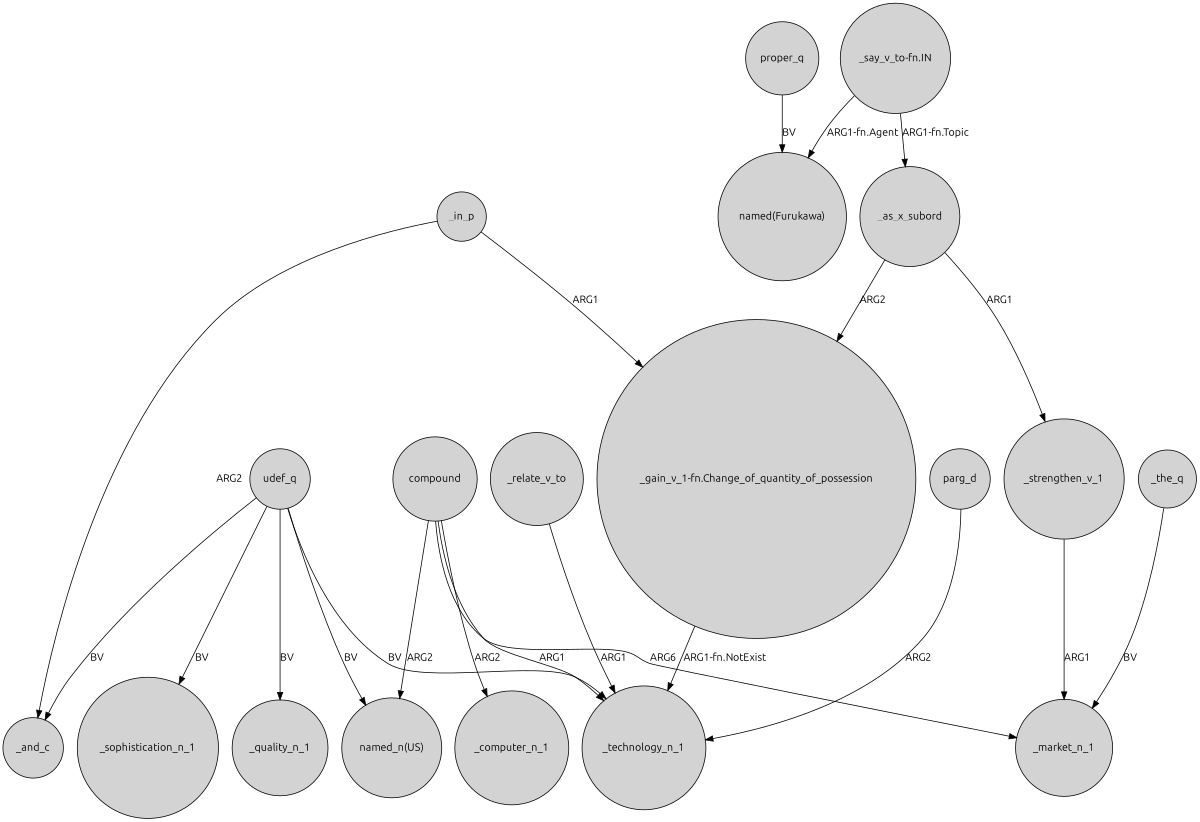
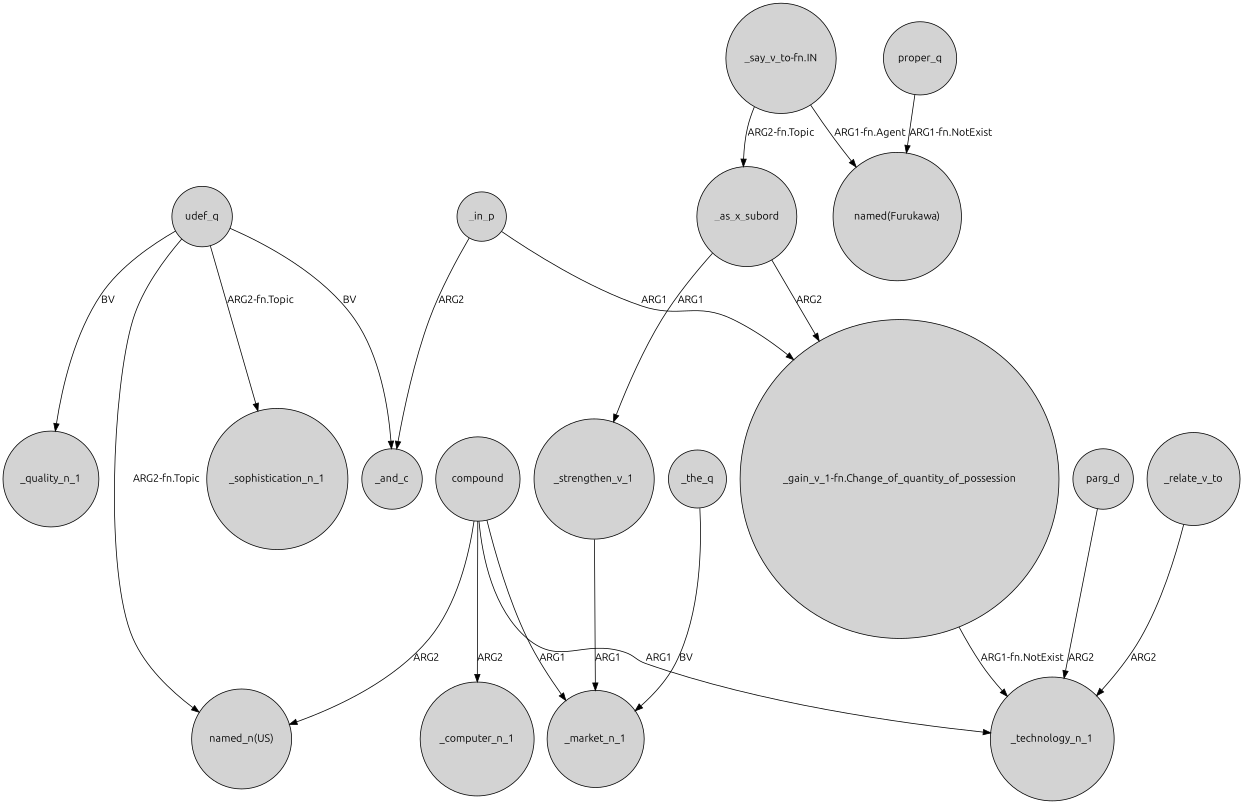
(789, 133) -> (951, 133)
(936, 133) -> (781, 133)
(202, 658) -> (261, 300)
(351, 658) -> (166, 479)
(614, 658) -> (1144, 658)
(663, 658) -> (553, 658)
(393, 665) -> none
